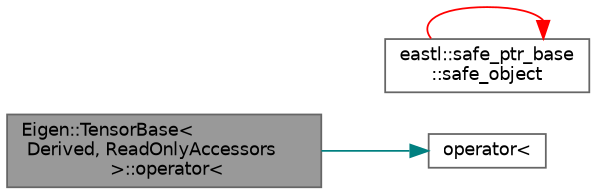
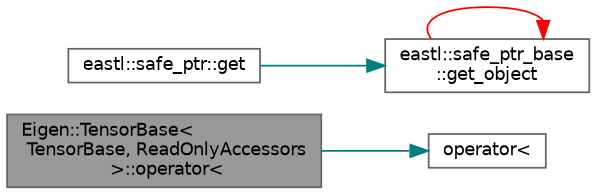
none -> (164, 66)
(487, 66) -> (487, 66)
(164, 151) -> (164, 151)
